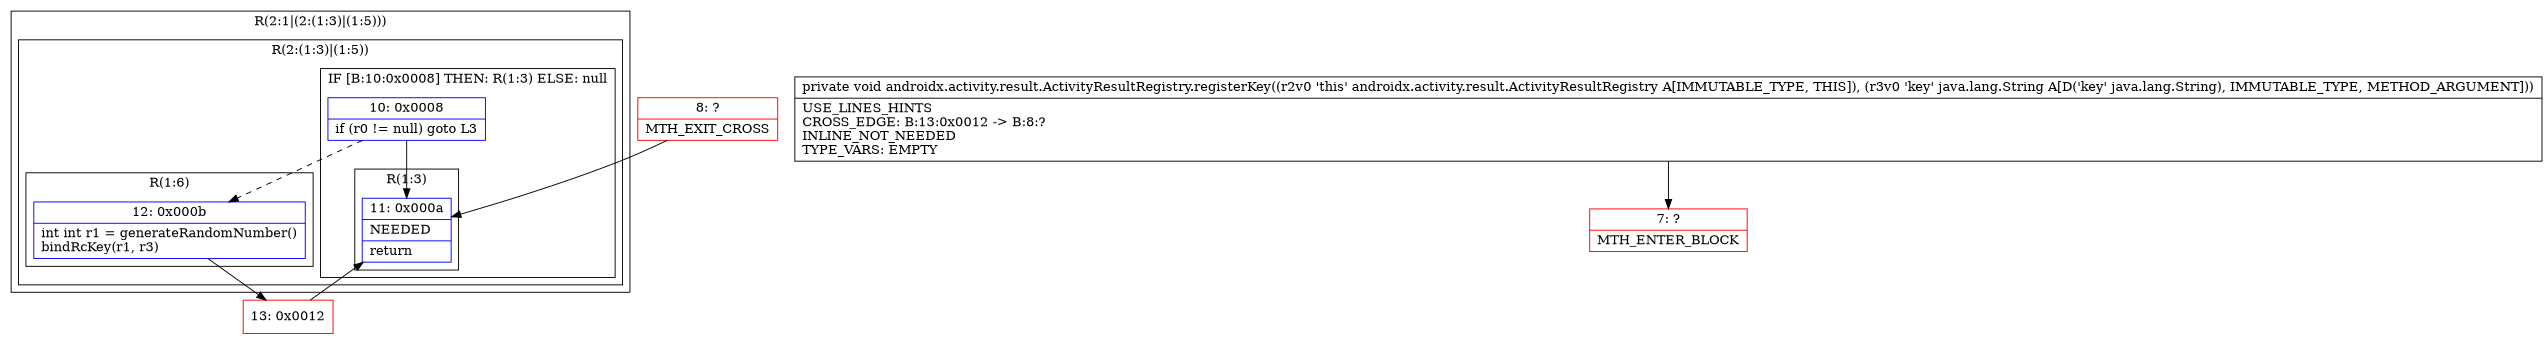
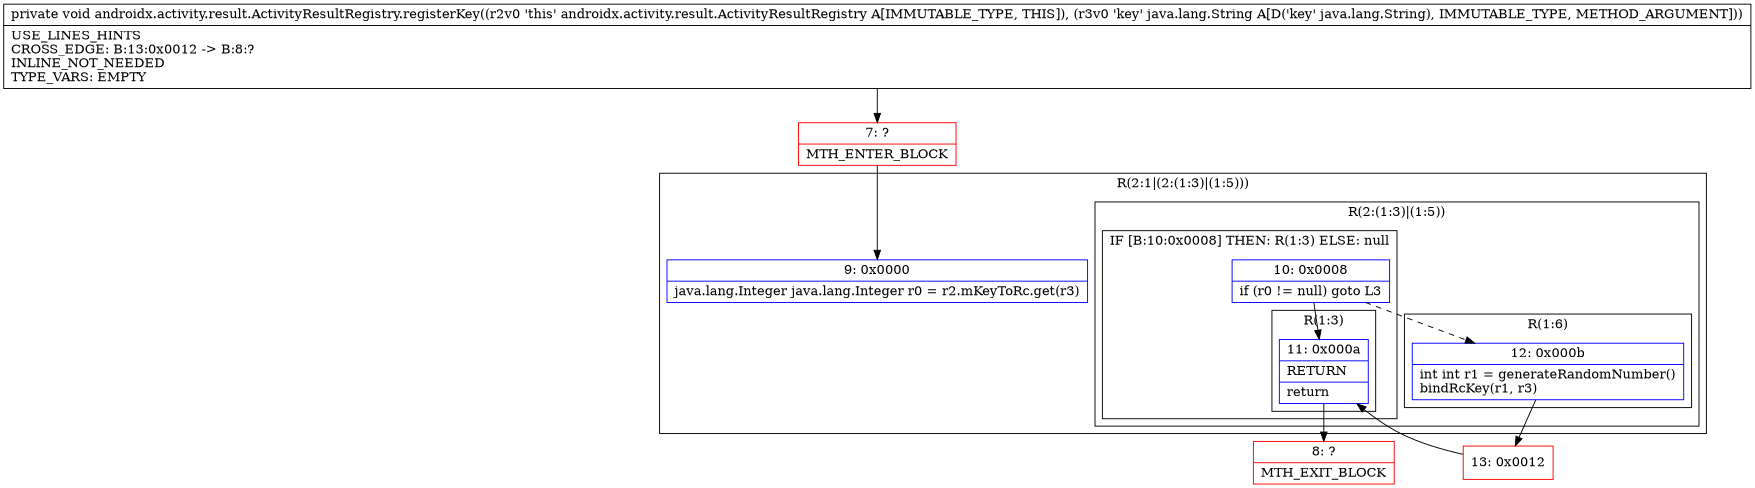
(708, 129) -> (1324, 473)
(565, 181) -> (1324, 418)
(401, 230) -> (1317, 371)
none -> (877, 281)
